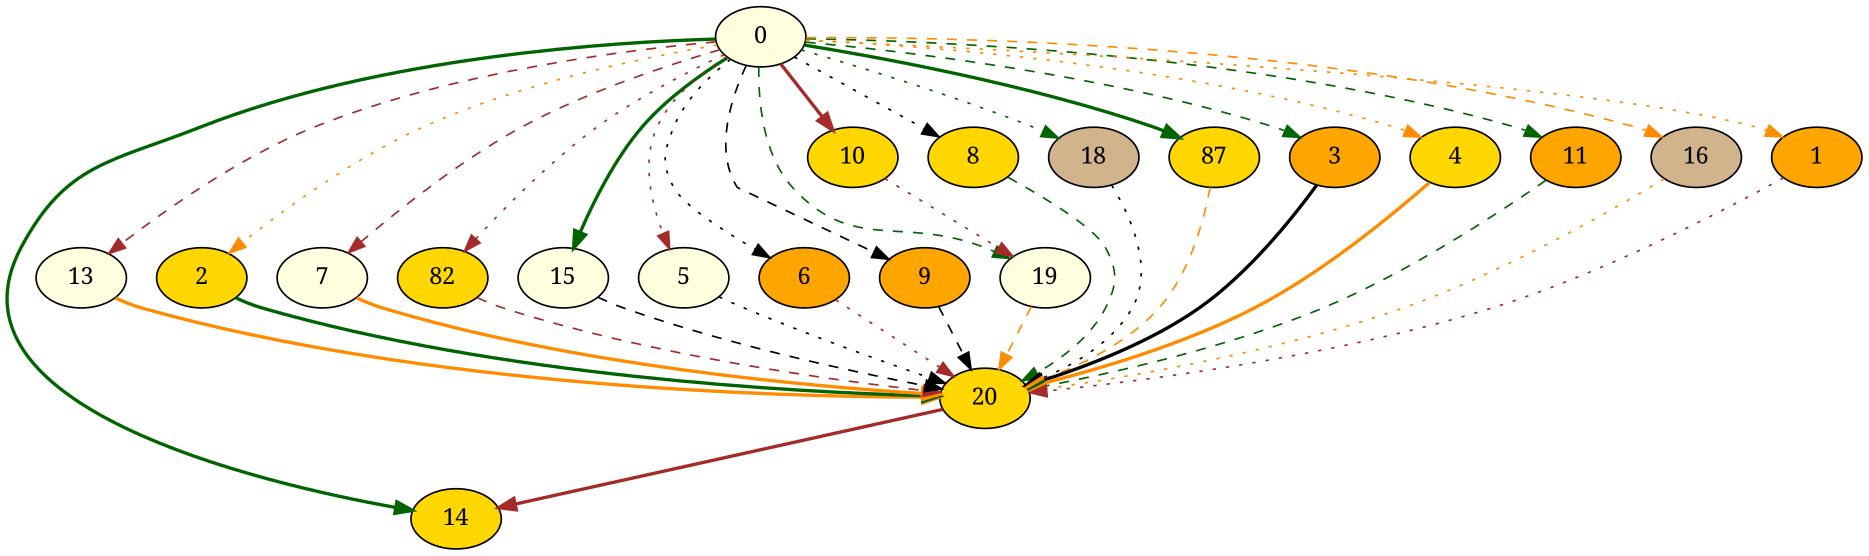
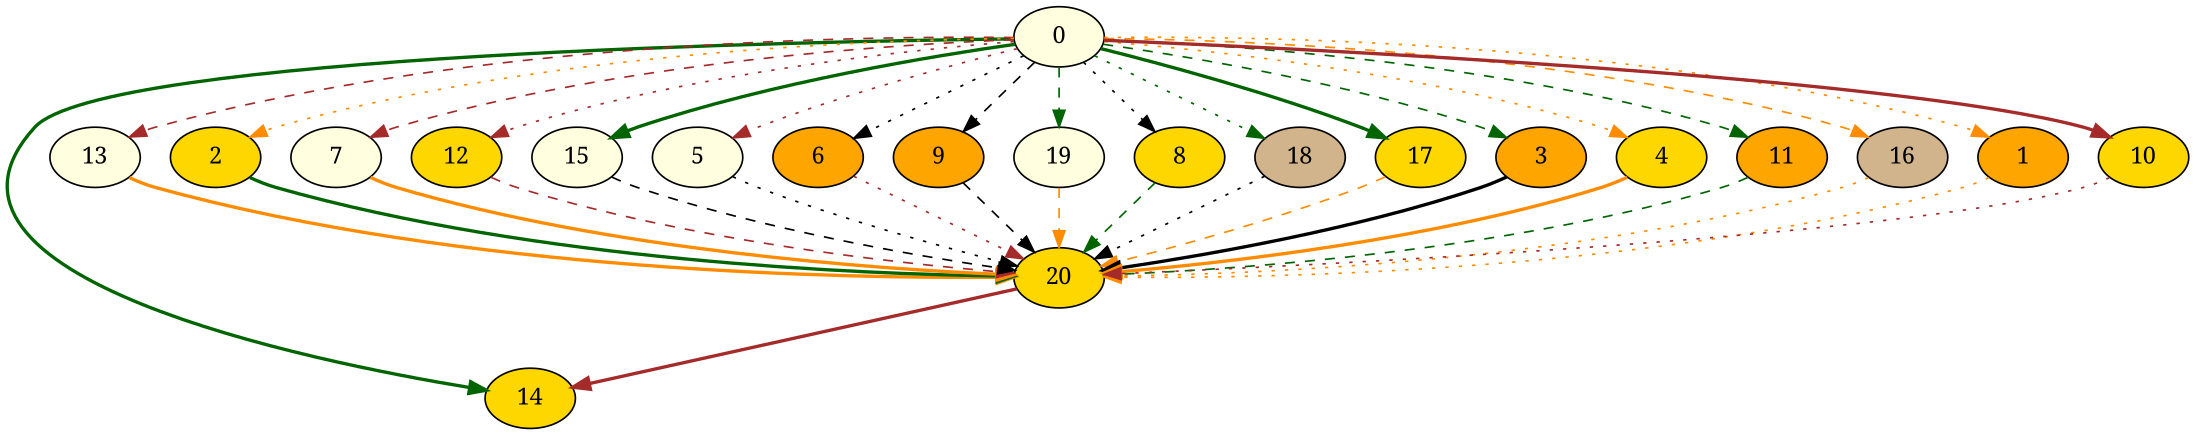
(1214, 157) -> (1421, 157)
(942, 213) -> (1865, 222)
(443, 278) -> (457, 157)
(1428, 326) -> (1472, 265)
